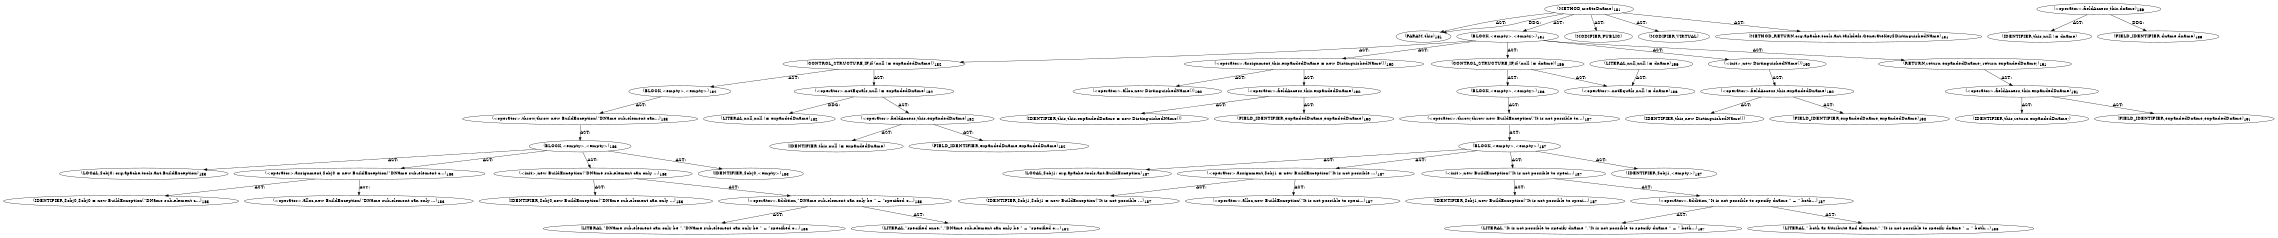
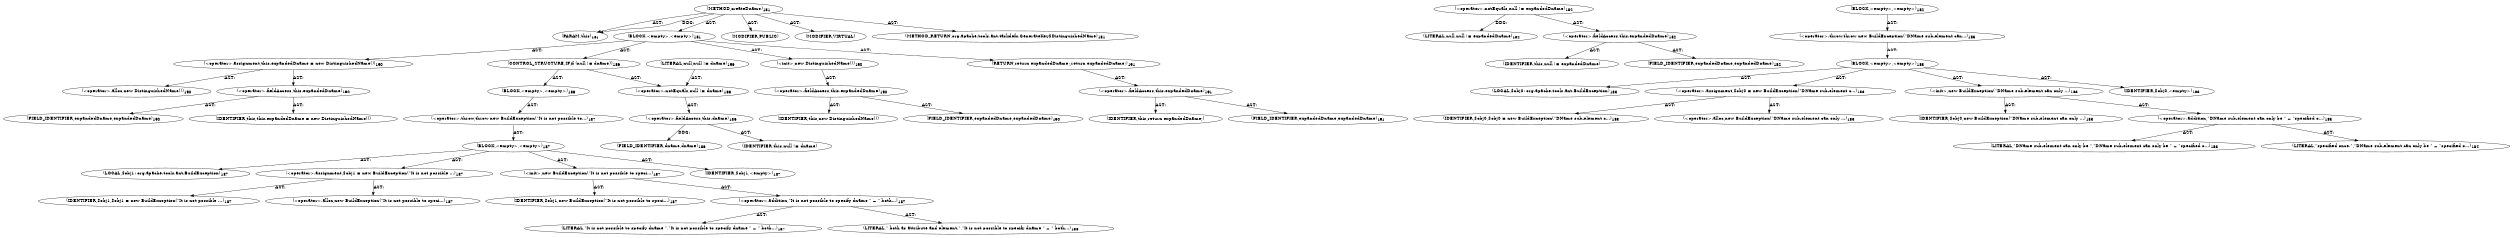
(874, 64) -> none
none -> (687, 104)
